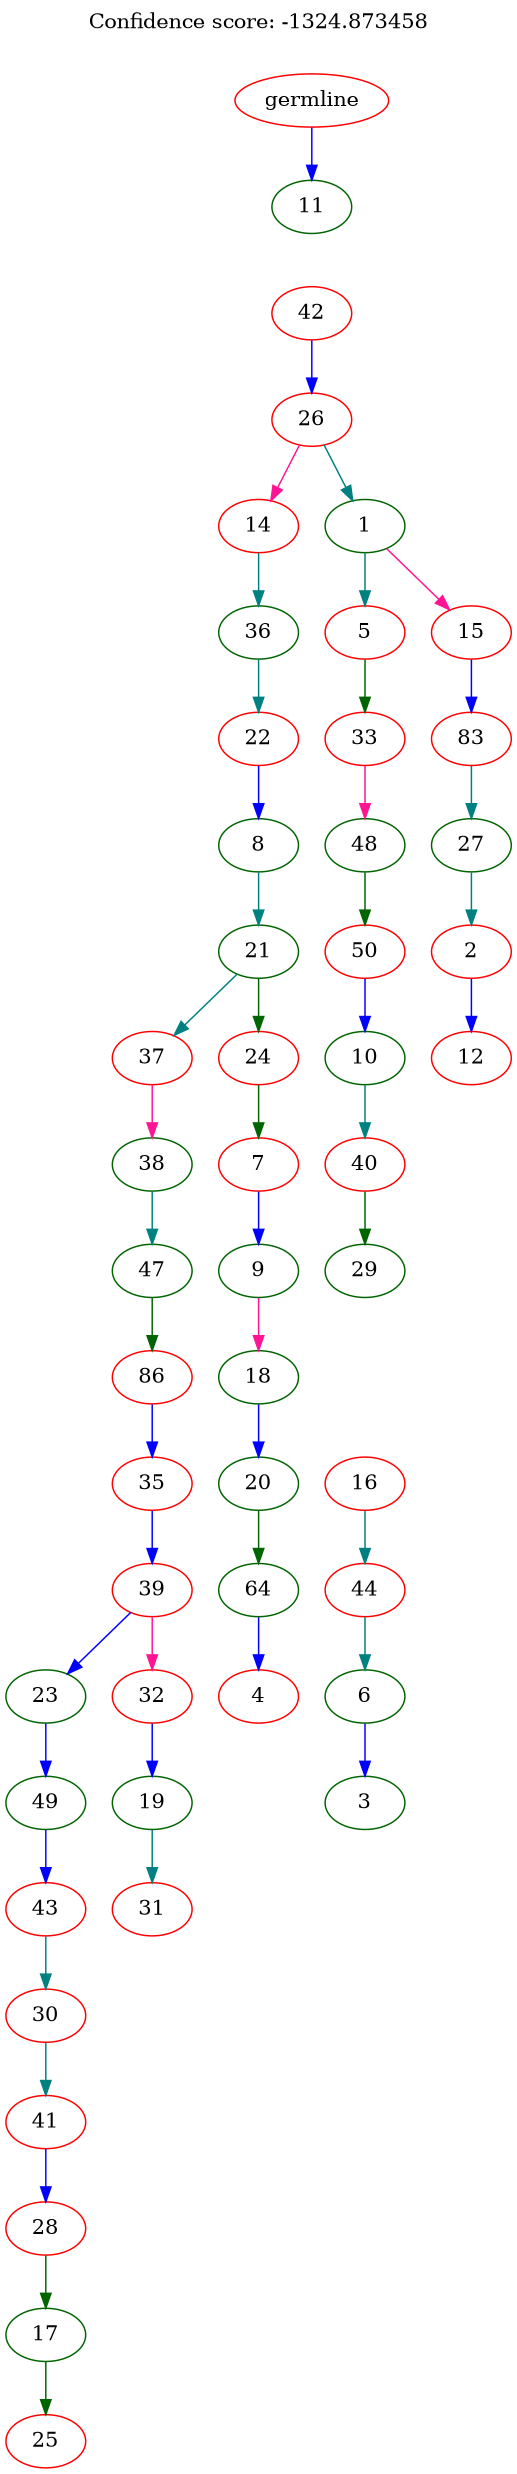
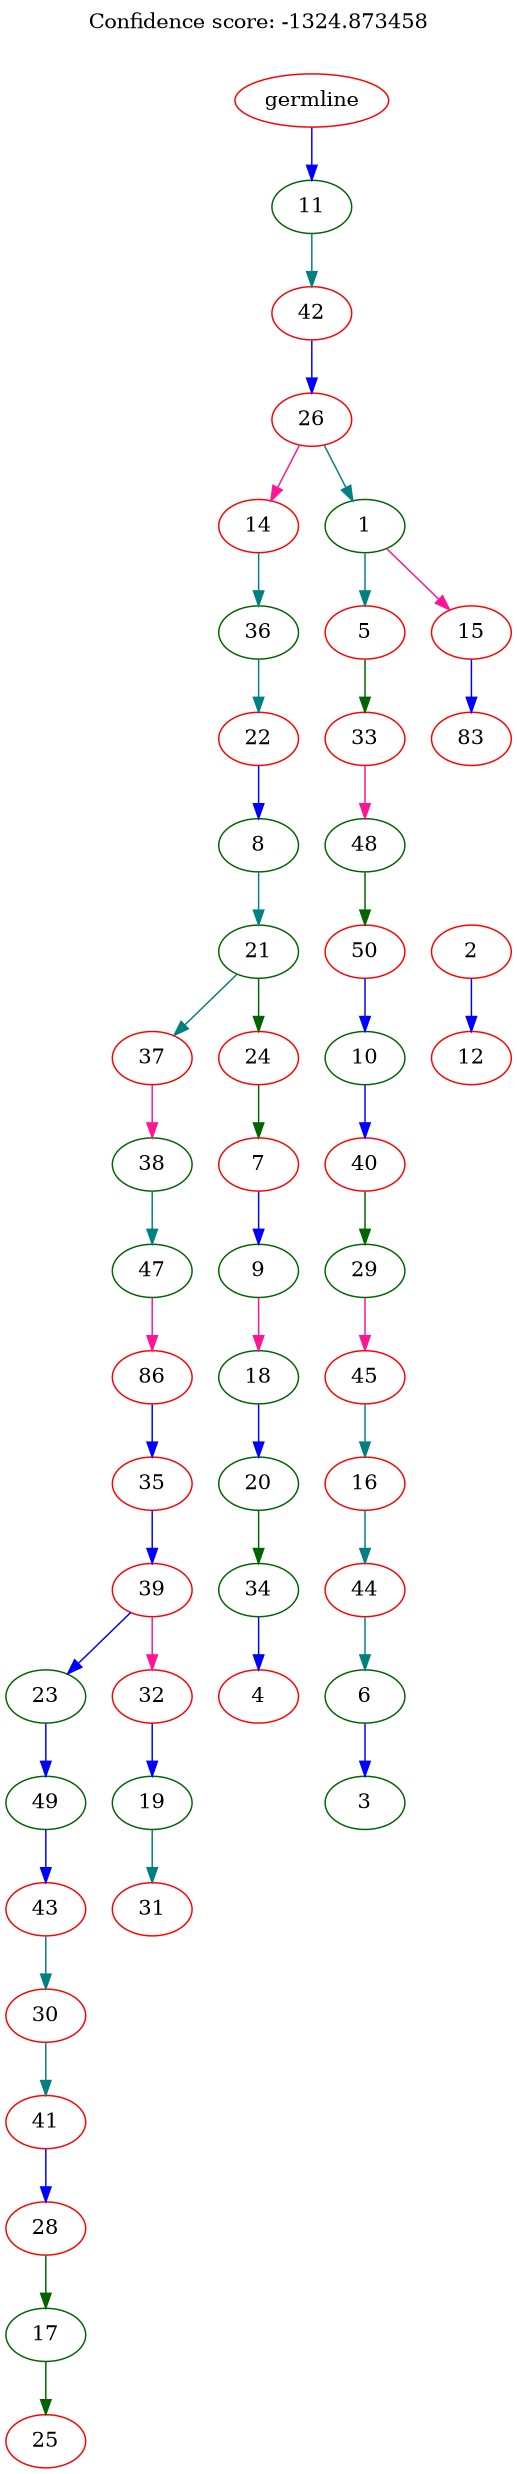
none -> (312, 253)
(471, 845) -> none
(365, 1104) -> (365, 1104)
(152, 1317) -> (152, 1317)
none -> (365, 1377)
(259, 1590) -> (259, 1590)
